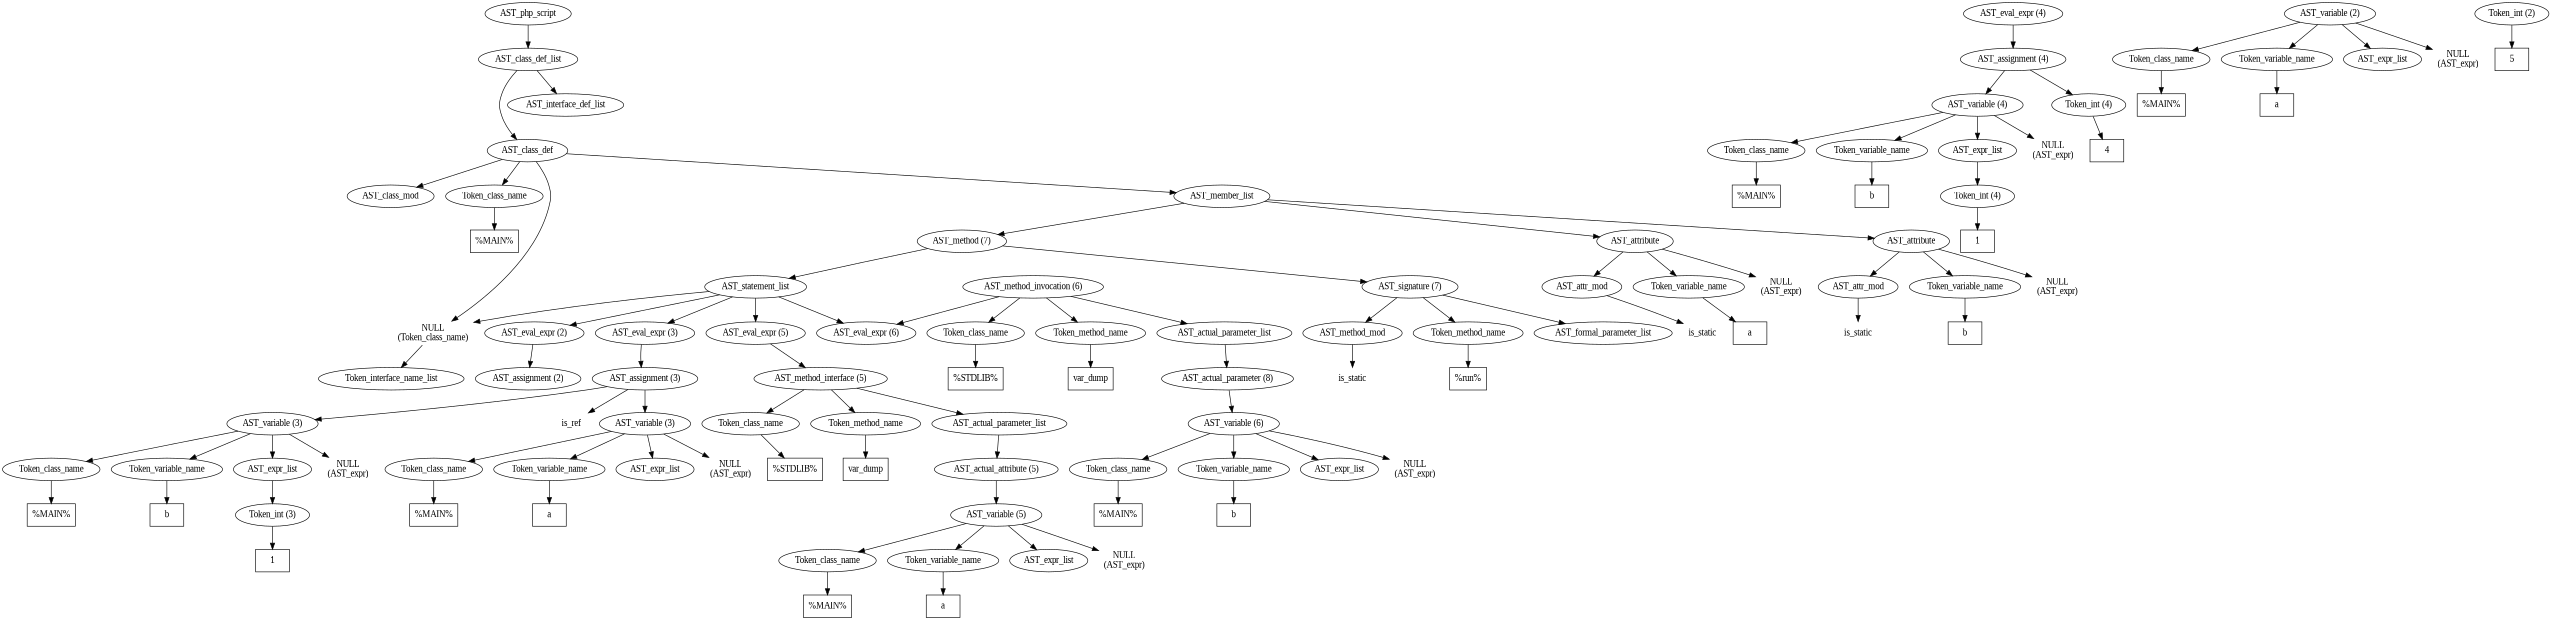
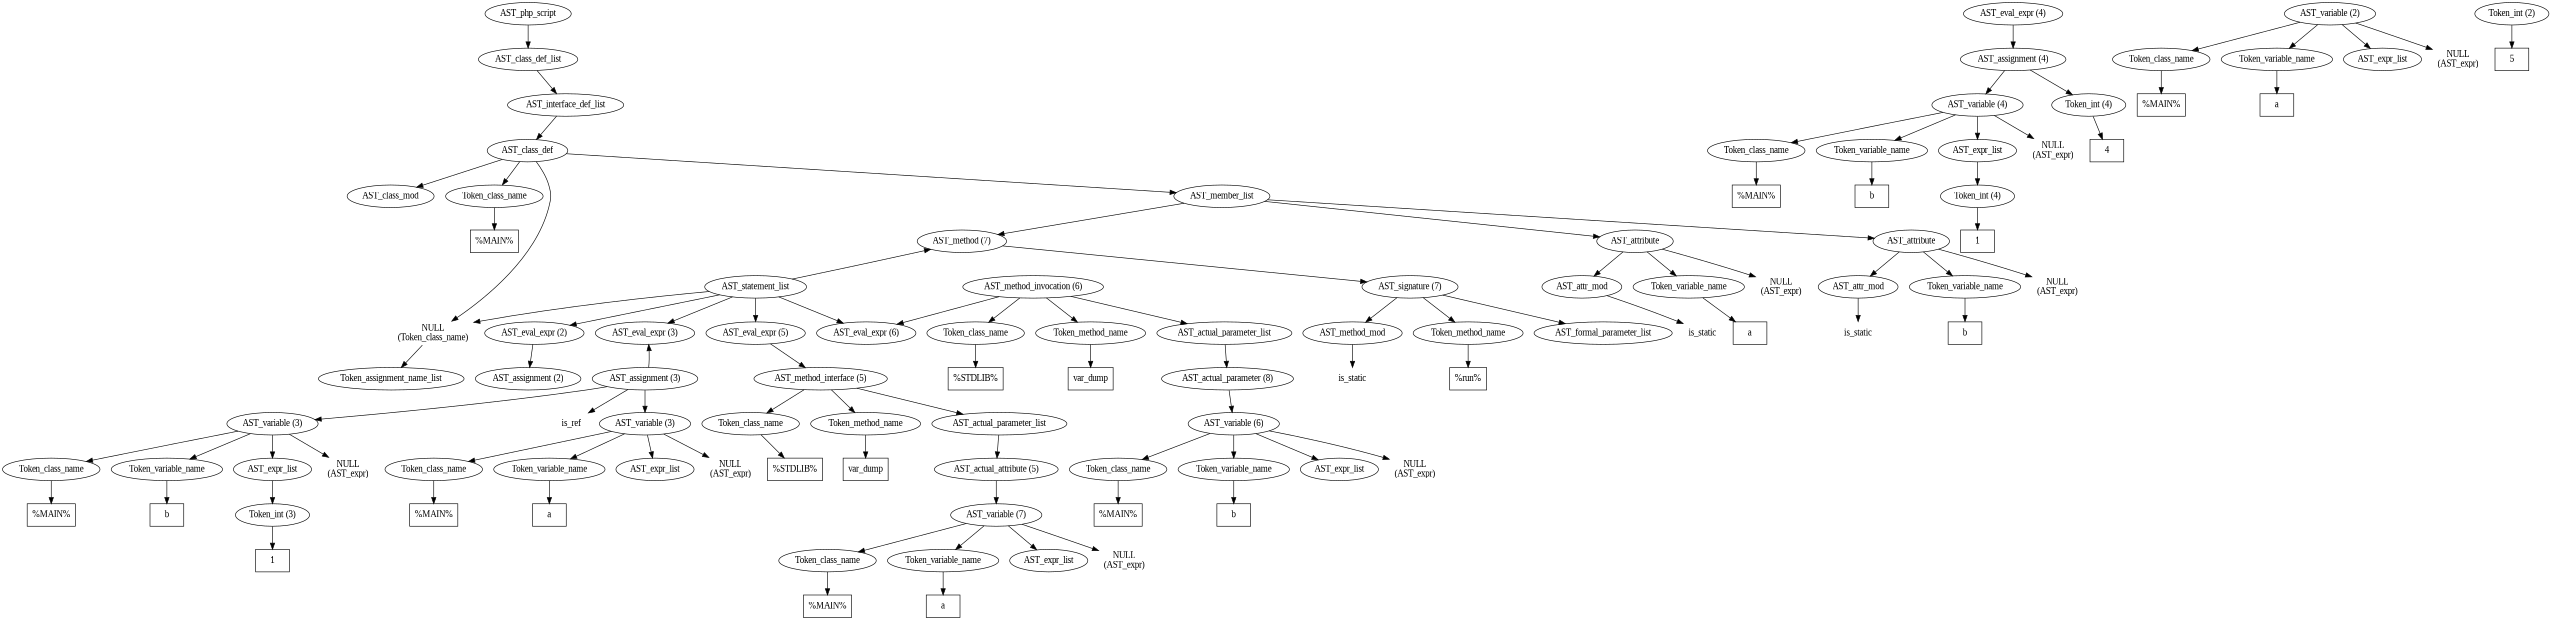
(500, 102) -> (549, 125)
(861, 263) -> (858, 265)
(641, 353) -> (649, 359)
(391, 379) -> (391, 379)
(996, 515) -> (996, 515)
